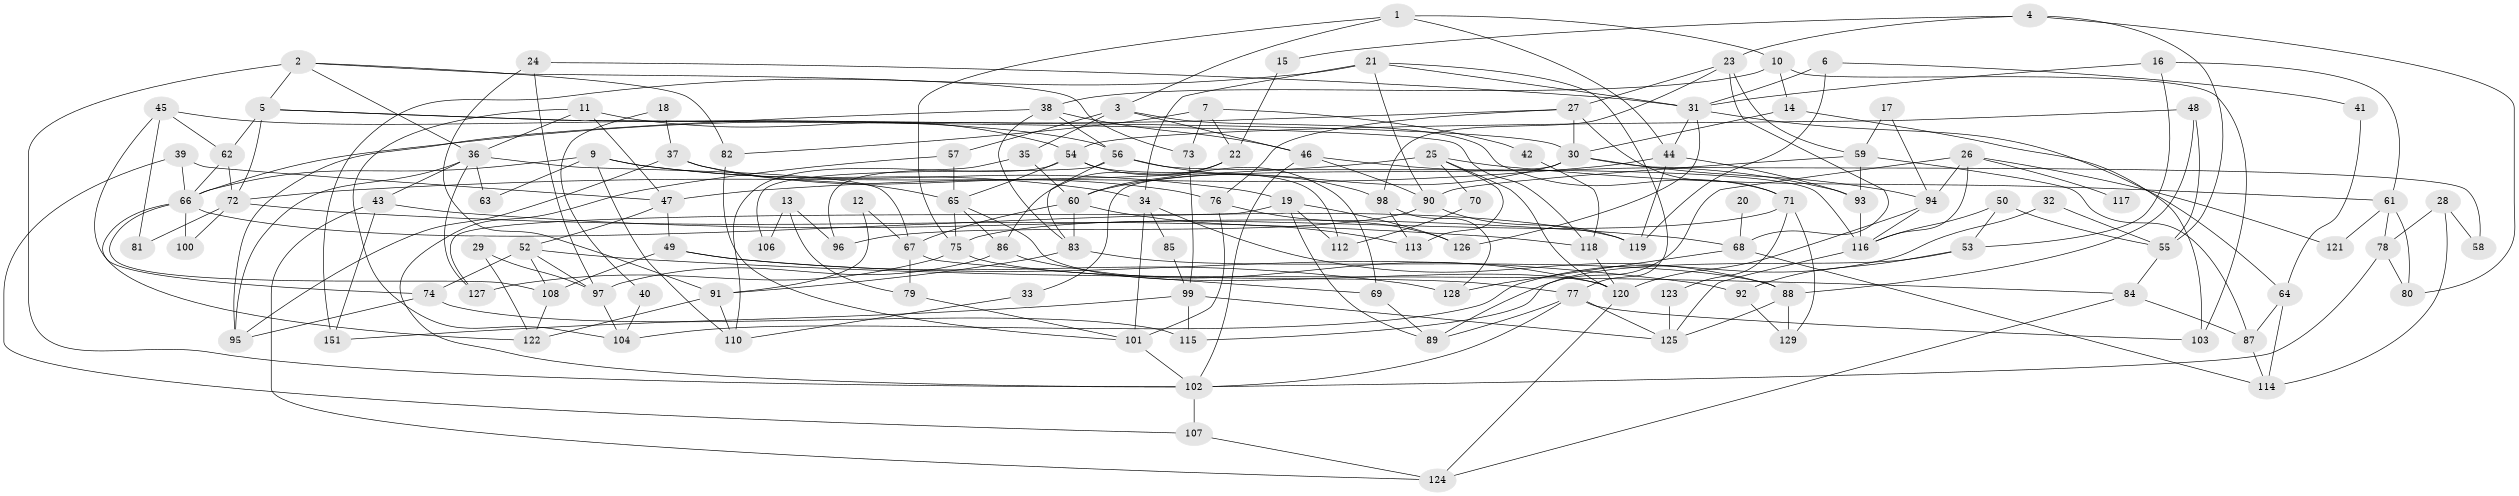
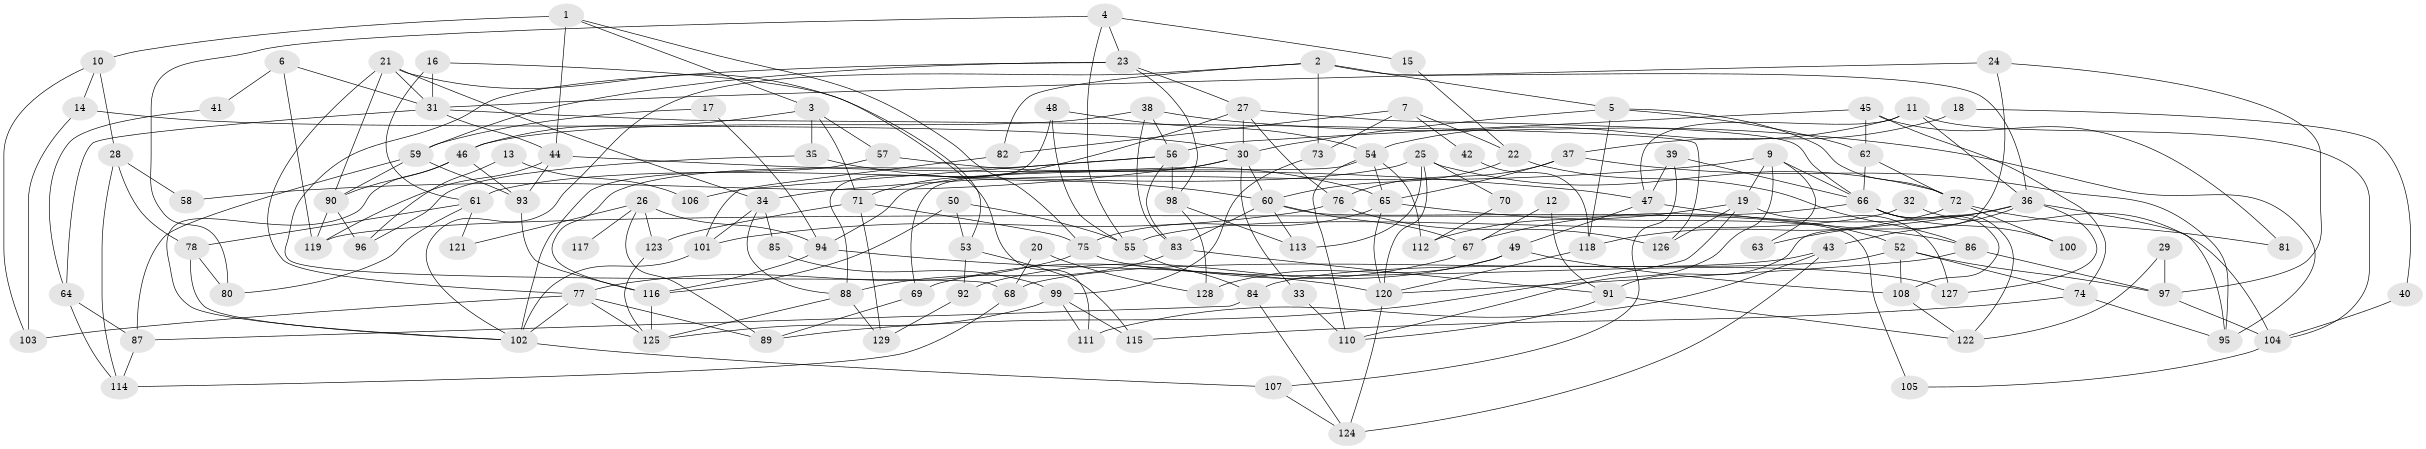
(1414, 90) -> (107, 107)
(1951, 216) -> (648, 225)
(1595, 269) -> (1118, 276)
(910, 294) -> none
(333, 341) -> (1086, 341)
none -> (1910, 388)
